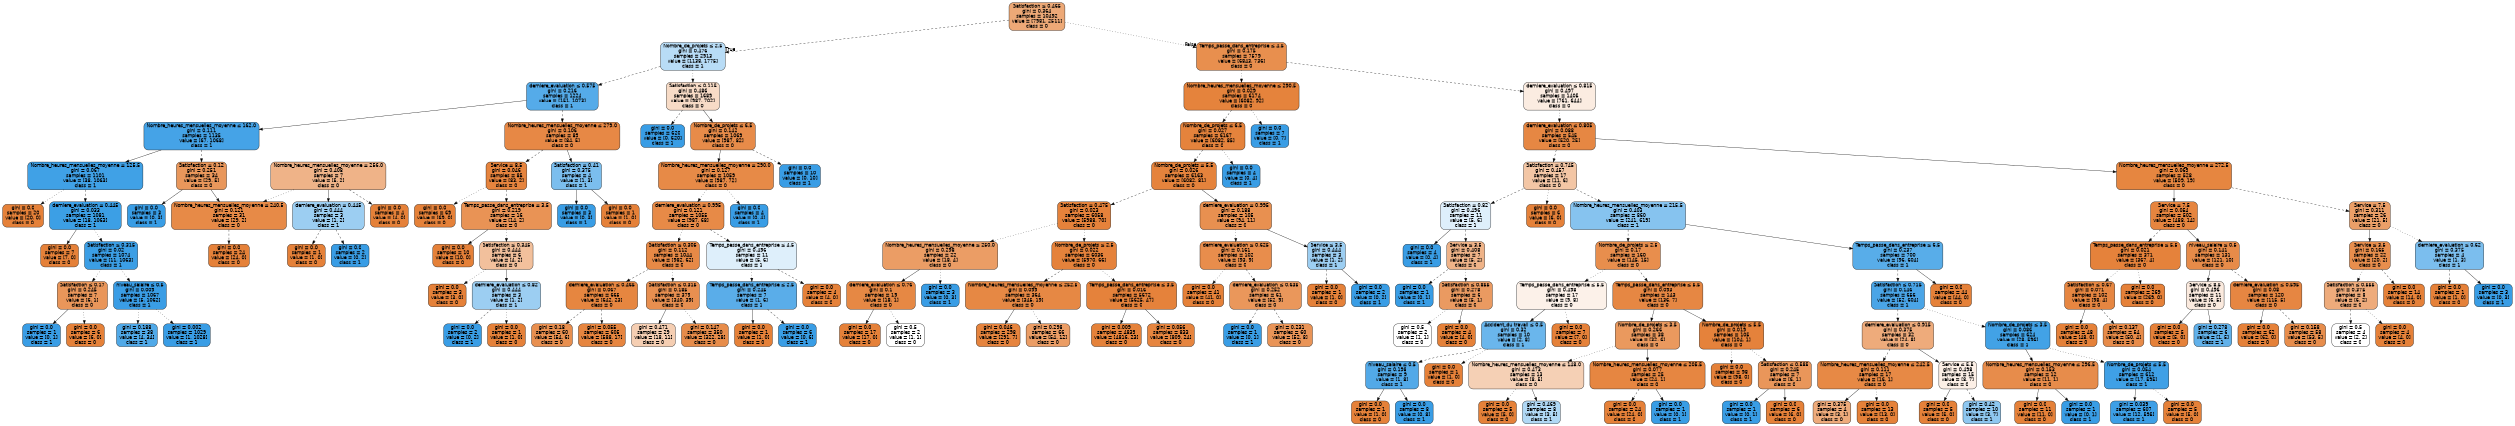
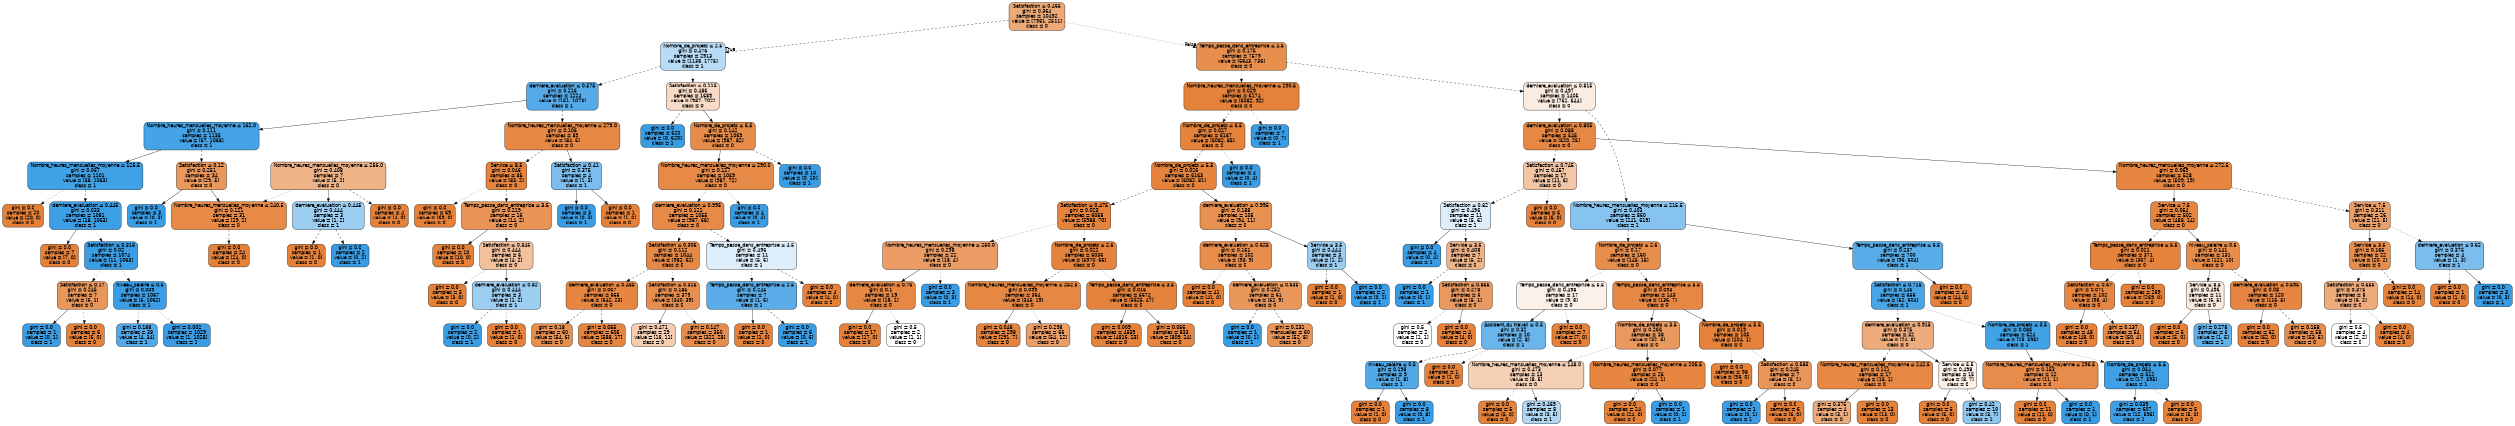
(1587, 195) -> (1614, 150)
(1290, 333) -> (1290, 333)
